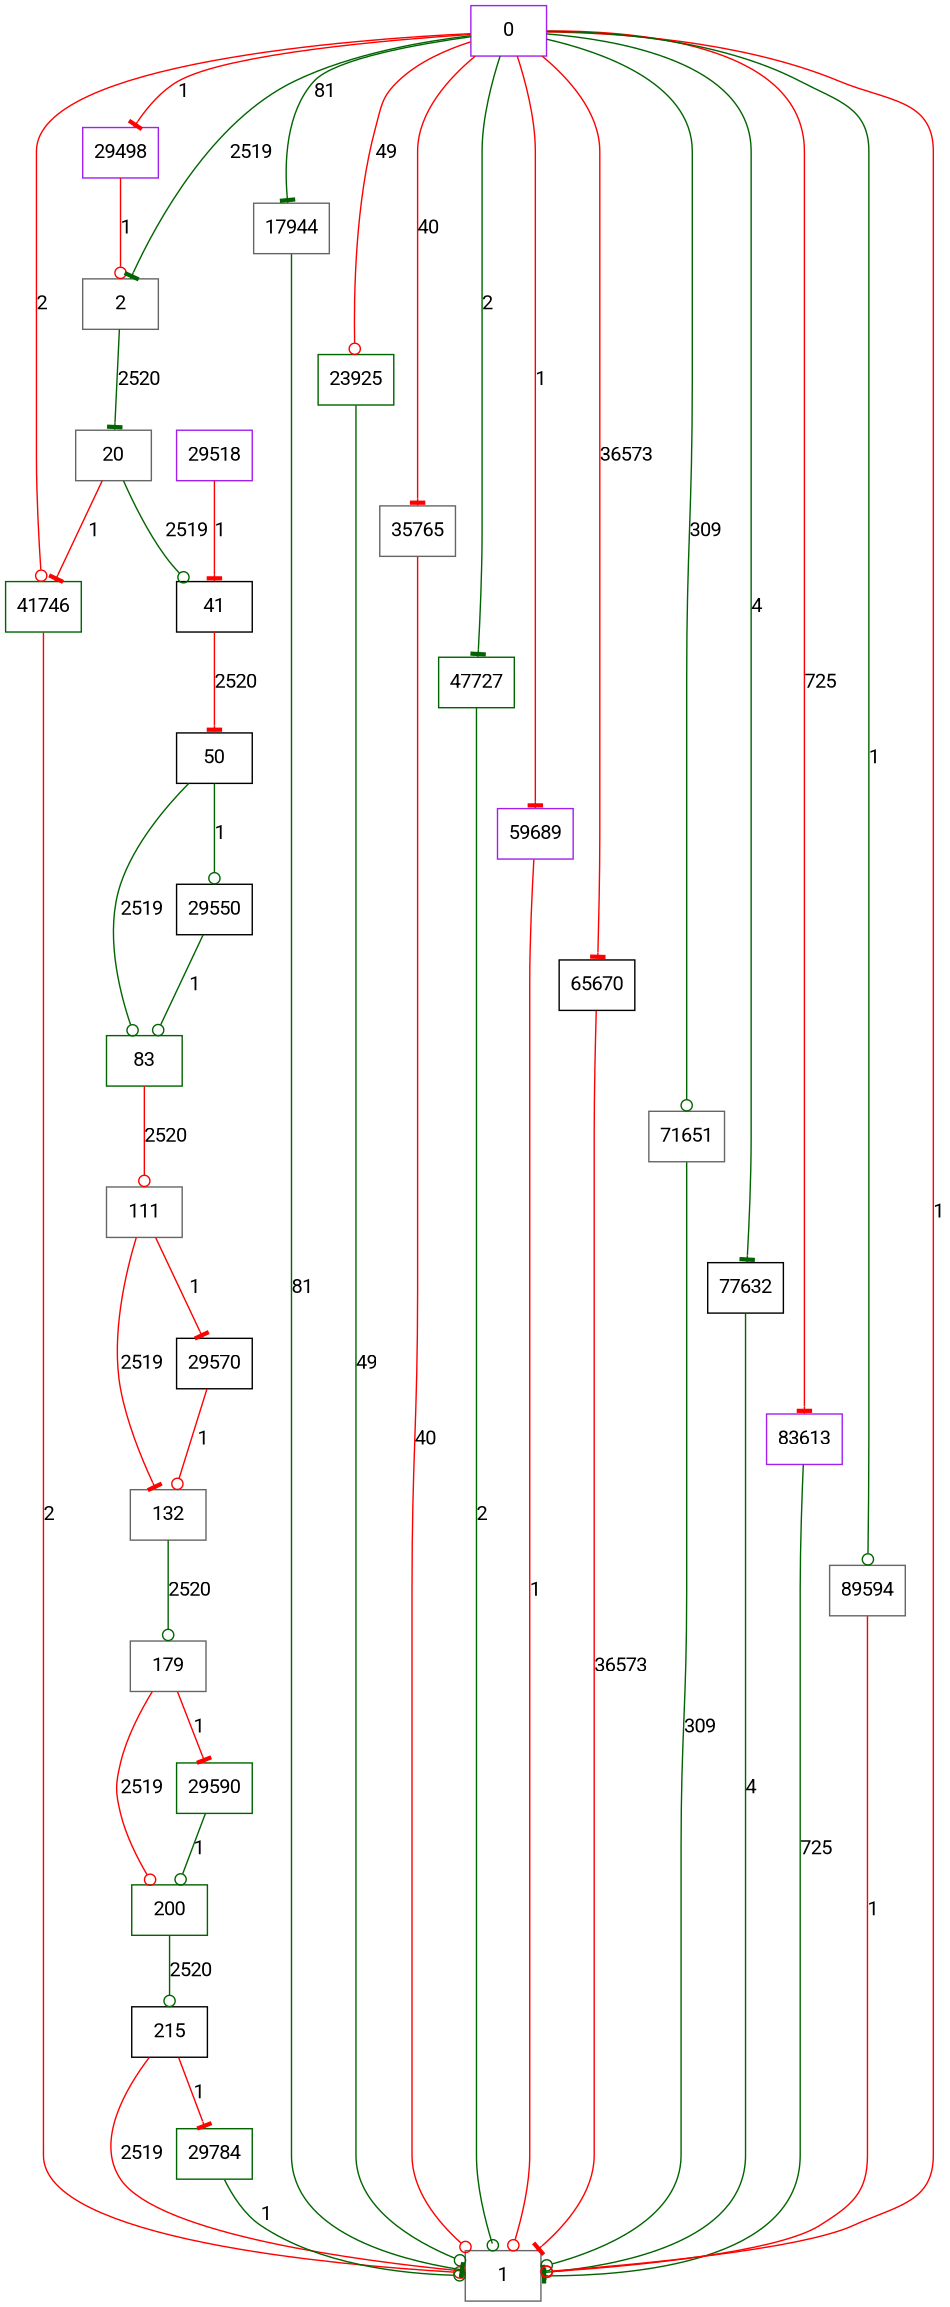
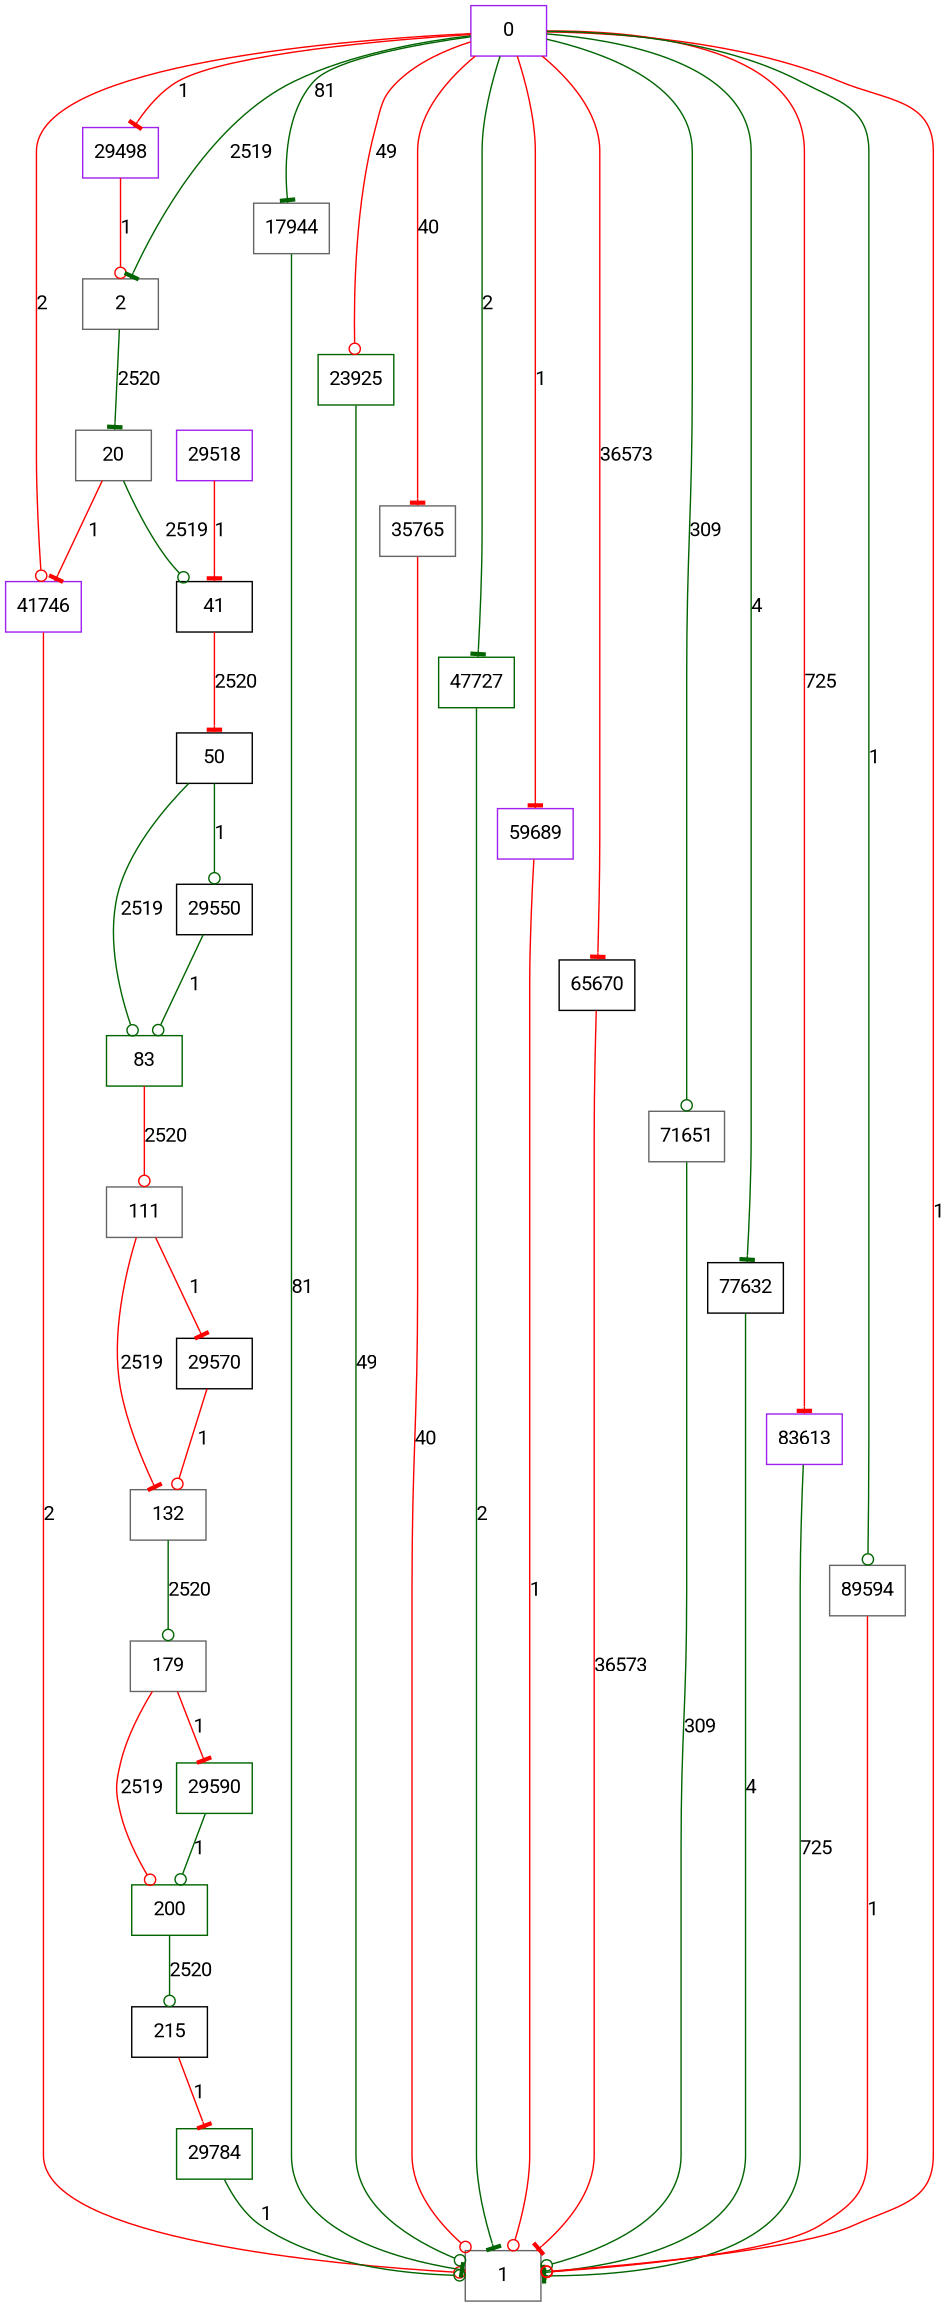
(43, 607) -> (43, 607)
(476, 1477) -> (476, 1477)
(218, 2230) -> none
